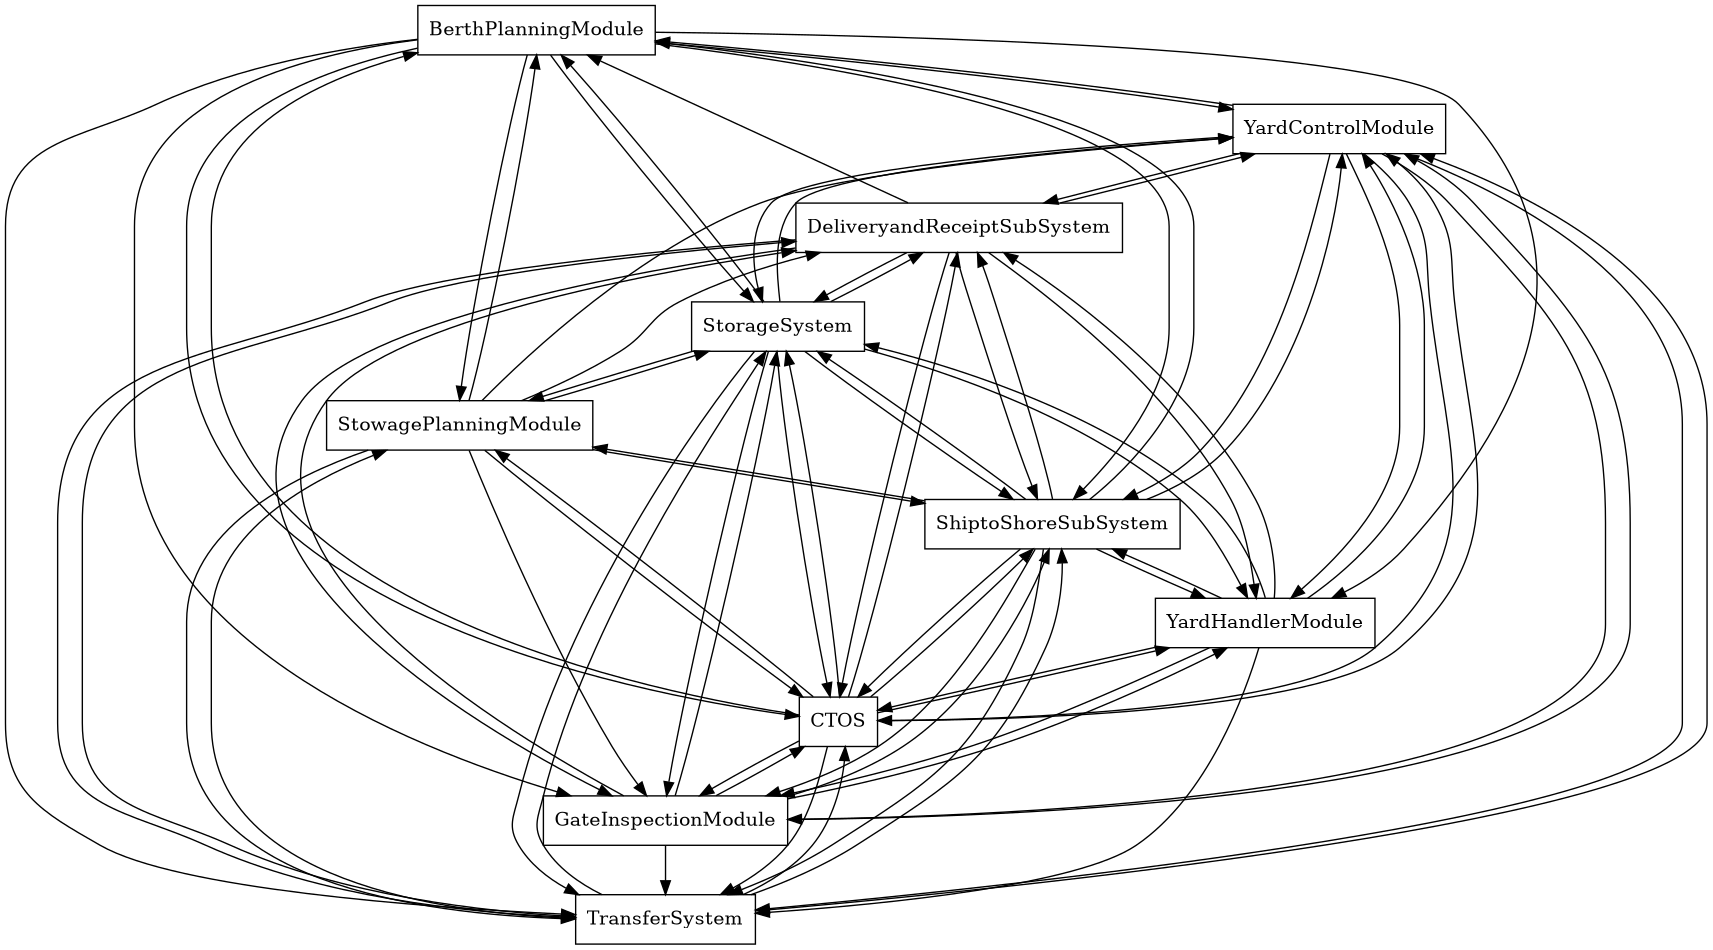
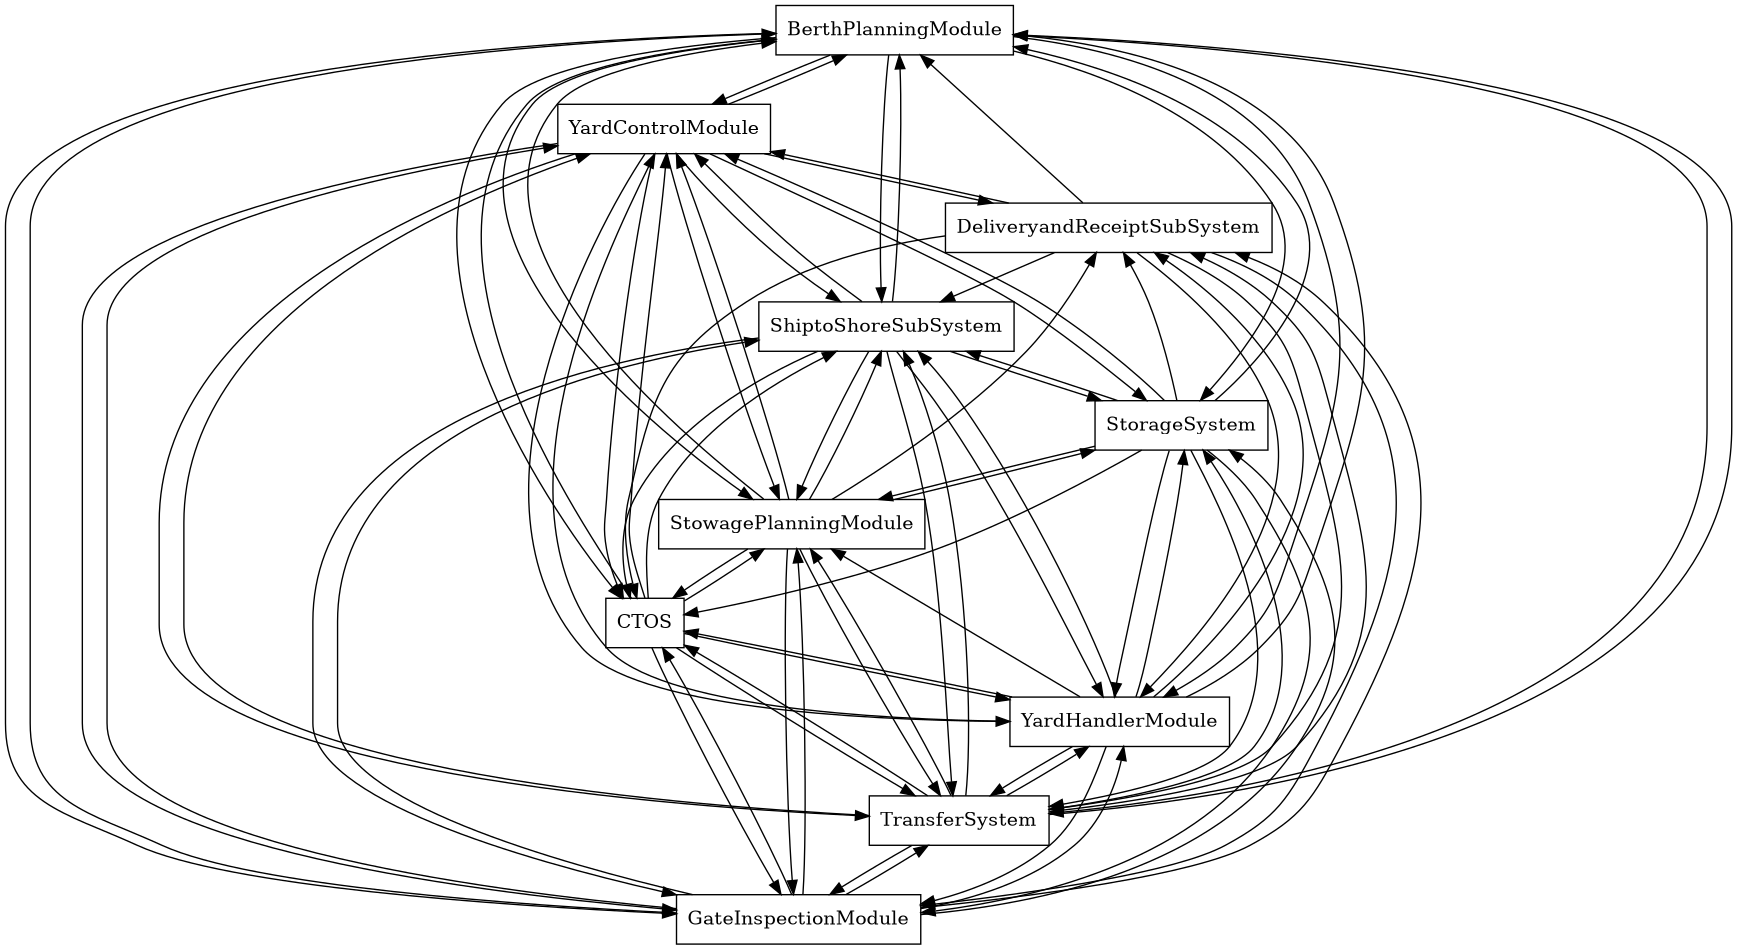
(867, 273) -> none
none -> (1360, 296)
none -> (714, 313)
none -> (1732, 373)
(1020, 382) -> none
none -> (30, 437)
(906, 483) -> none
(818, 530) -> none
none -> (956, 623)
none -> (805, 745)
none -> (1042, 775)
none -> (877, 866)
